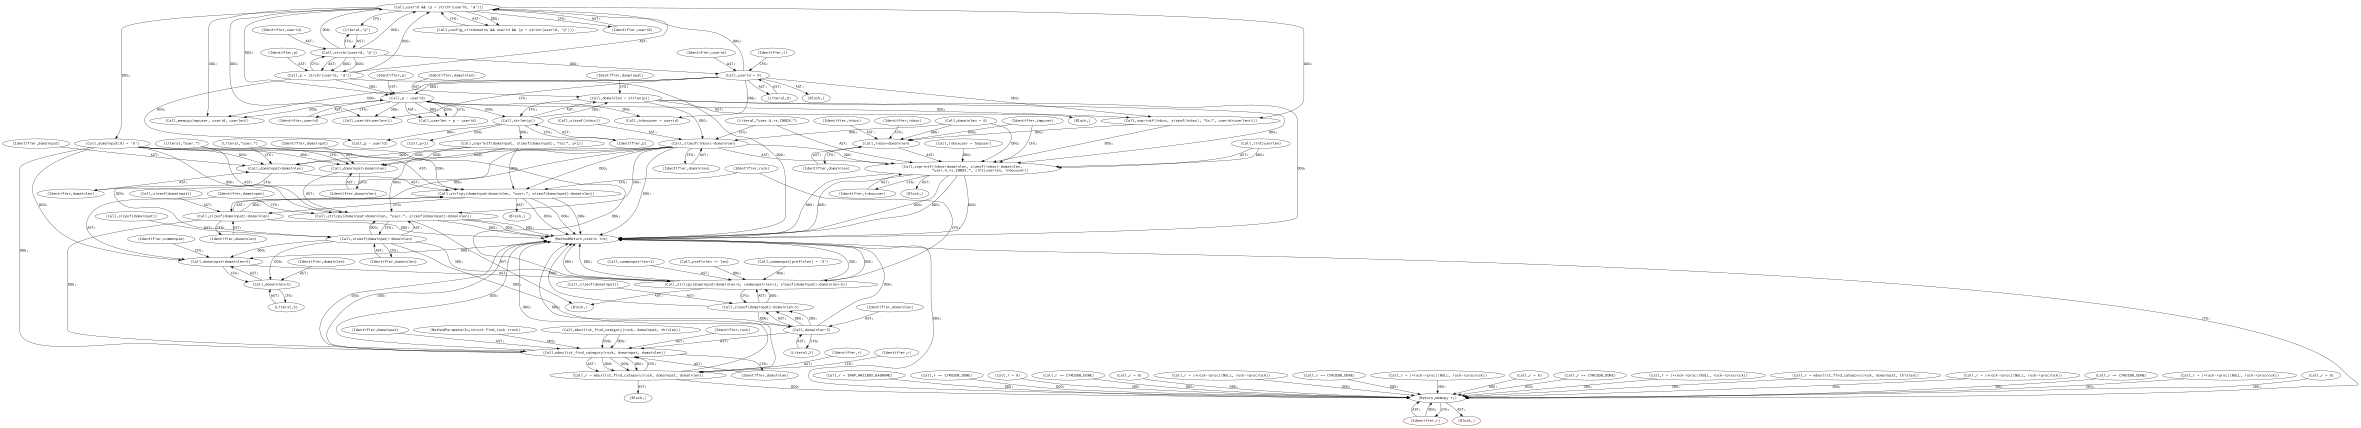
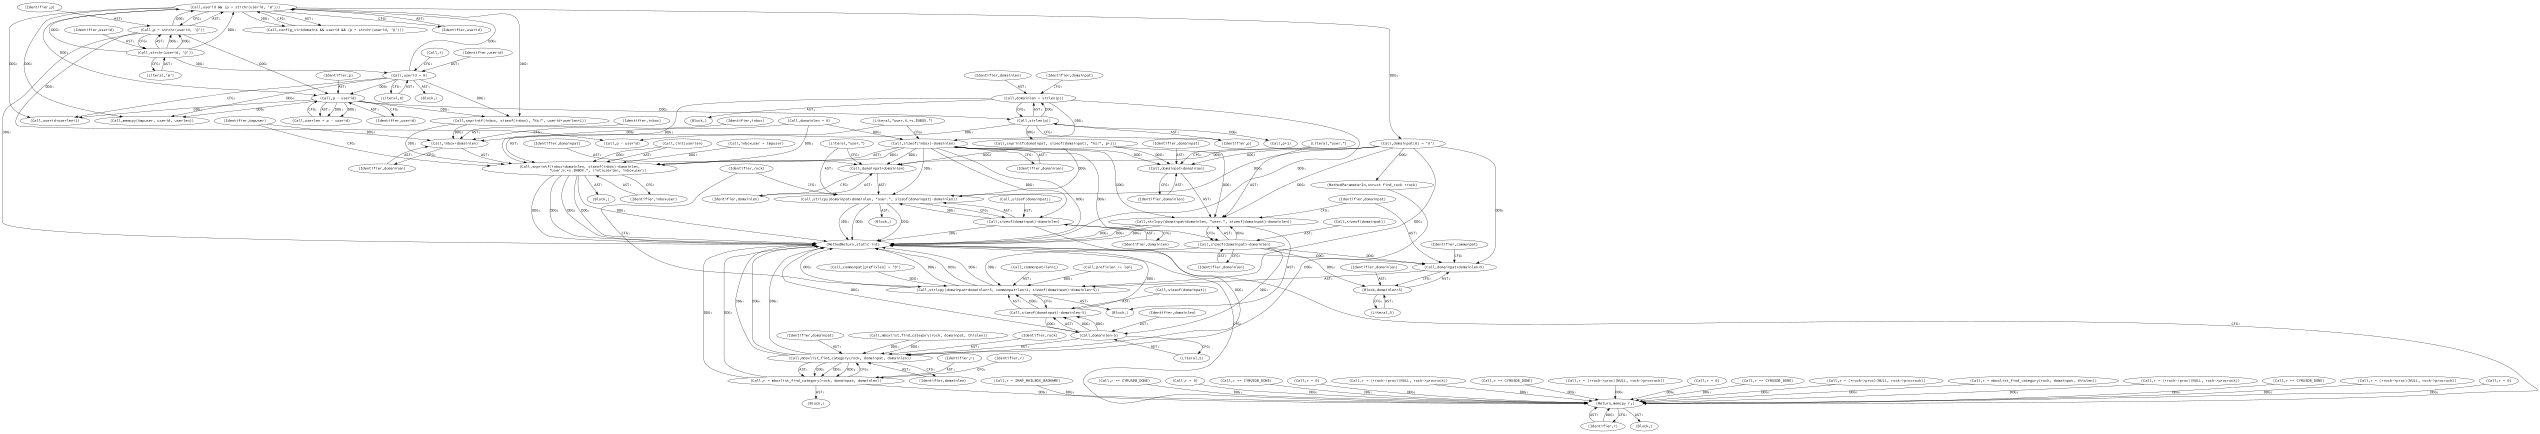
(381, 14) -> (195, 16)
(773, 53) -> (435, 53)
(764, 87) -> (398, 87)
(579, 121) -> none
(652, 121) -> none
(272, 285) -> (1382, 290)
(938, 319) -> (1239, 324)
(149, 343) -> (1391, 163)
